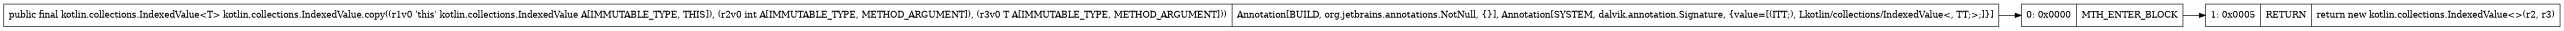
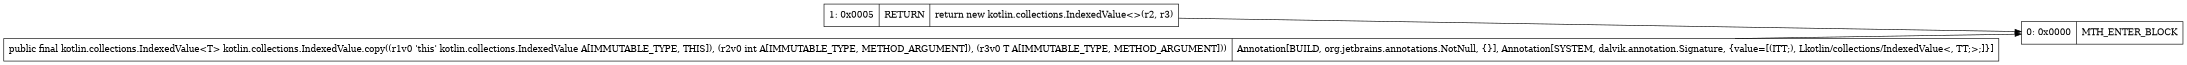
(2191, 15) -> (1597, 25)
